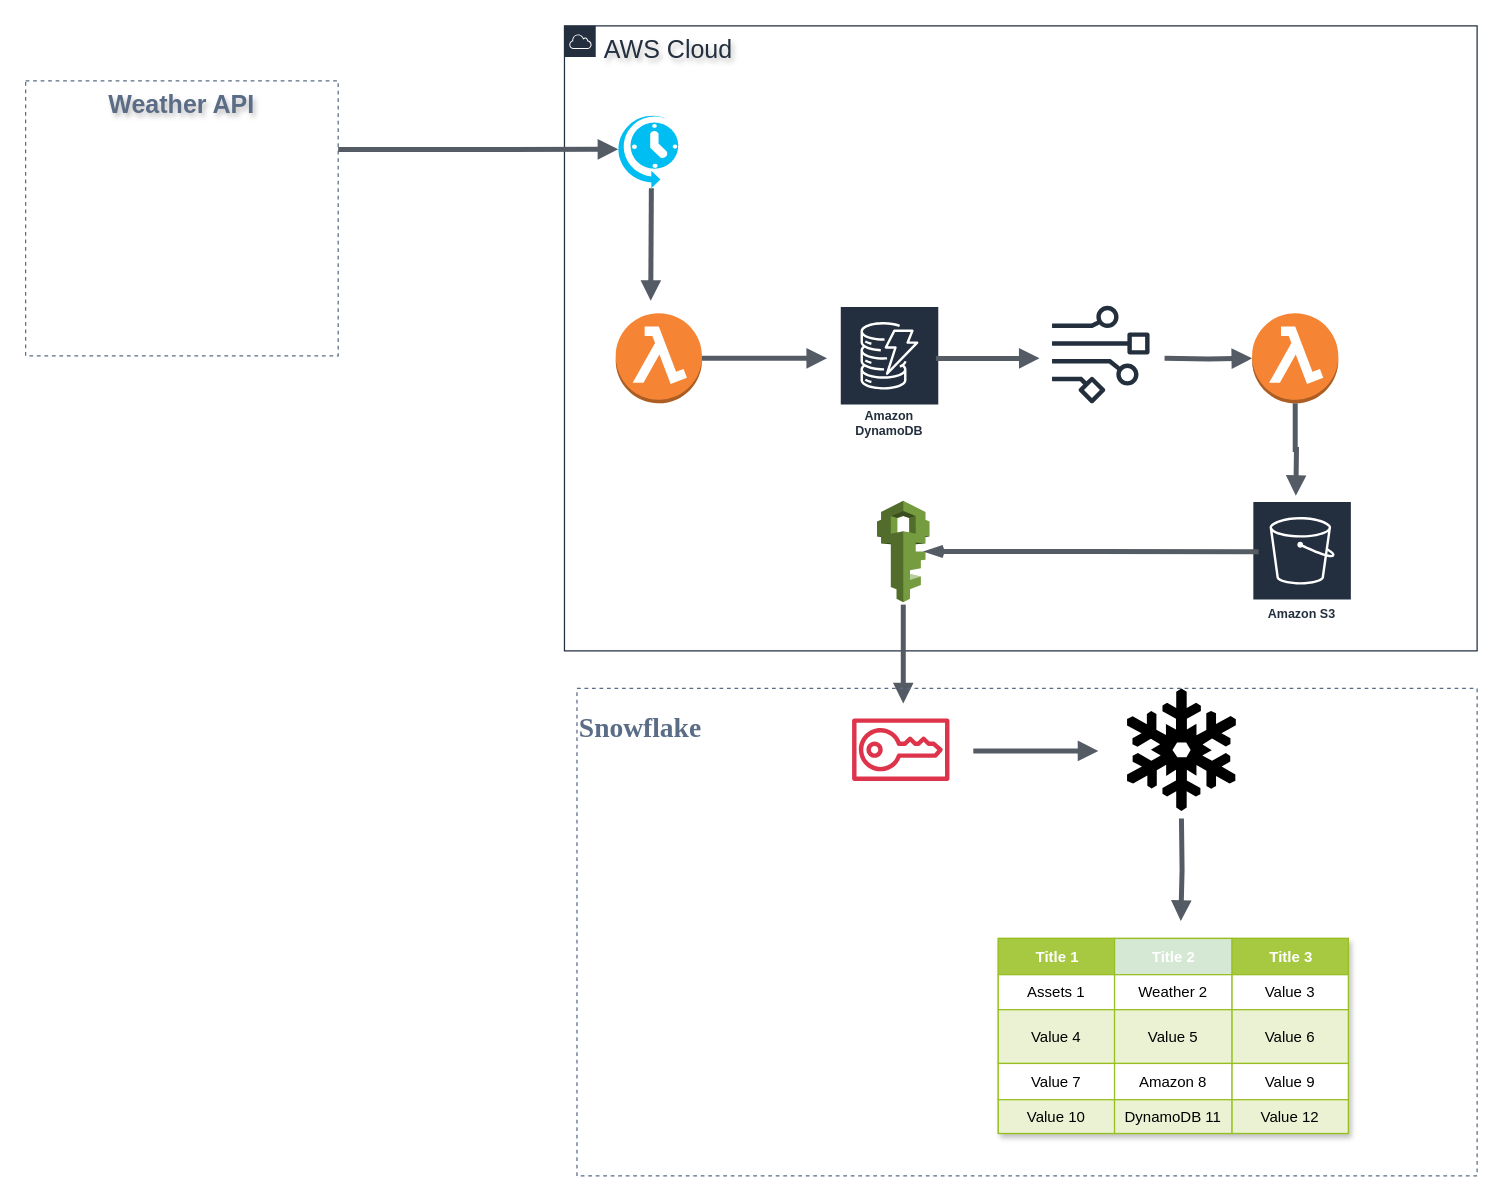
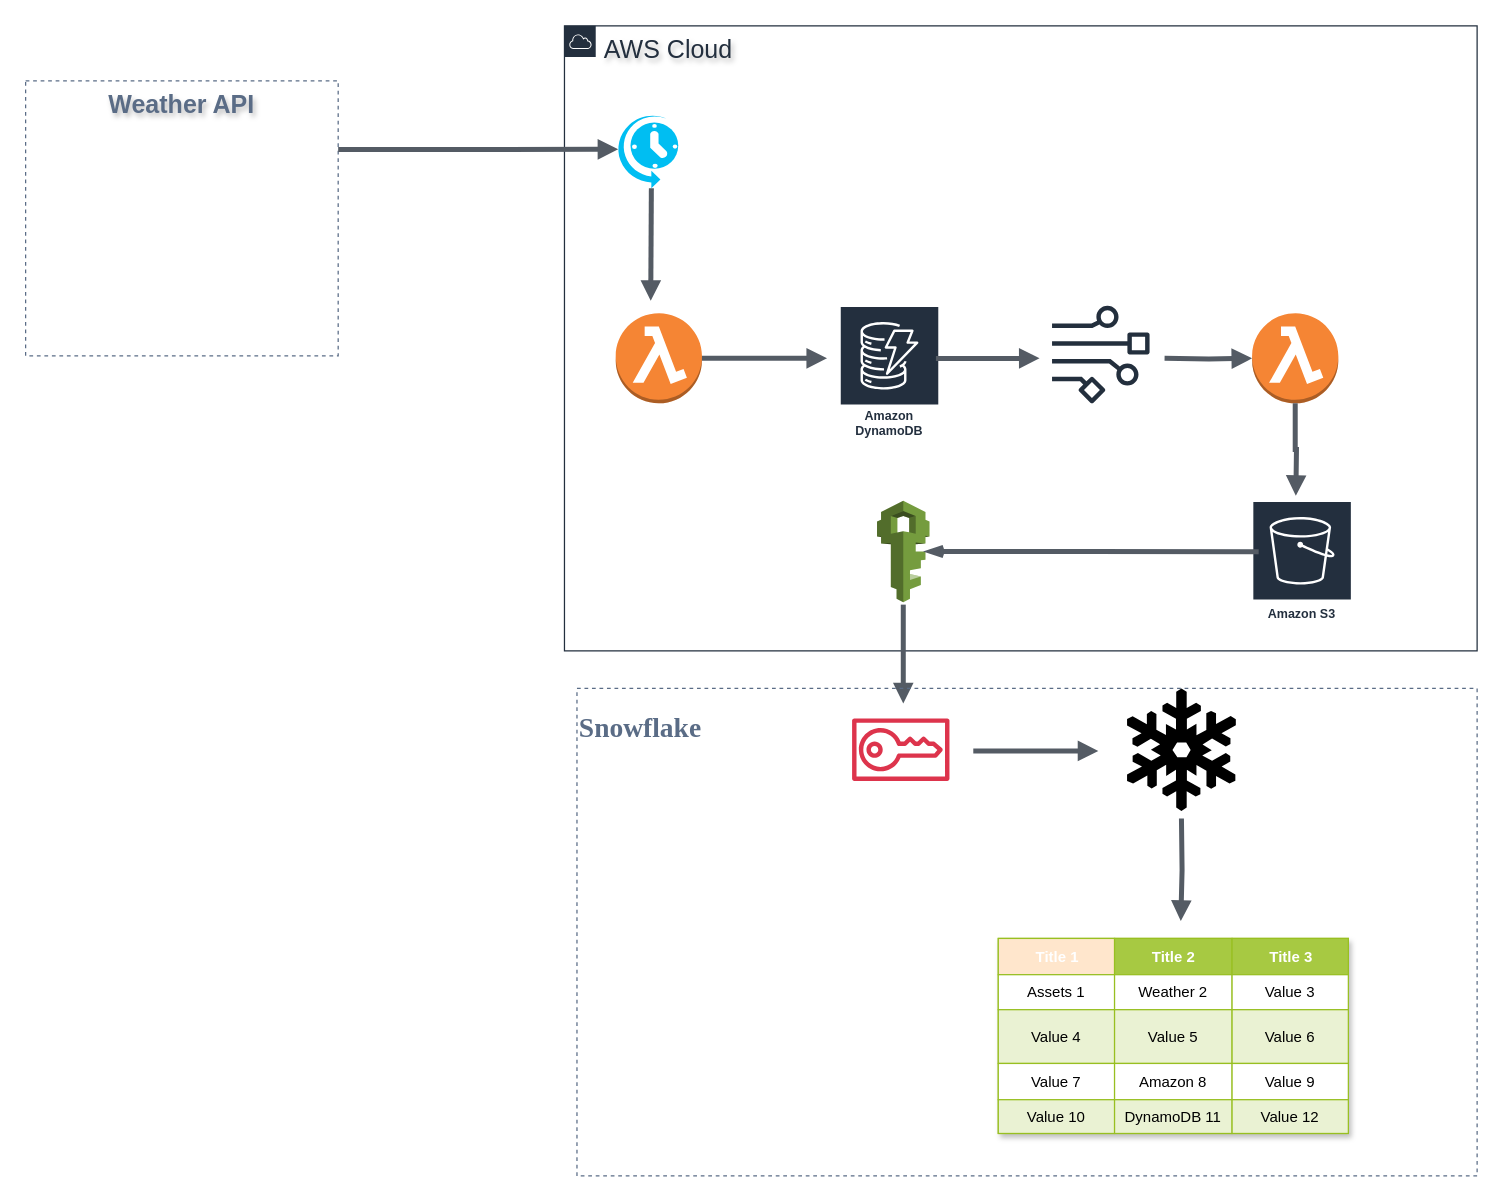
(1056, 956) -> (1056, 956)
(1173, 956) -> (1173, 956)
